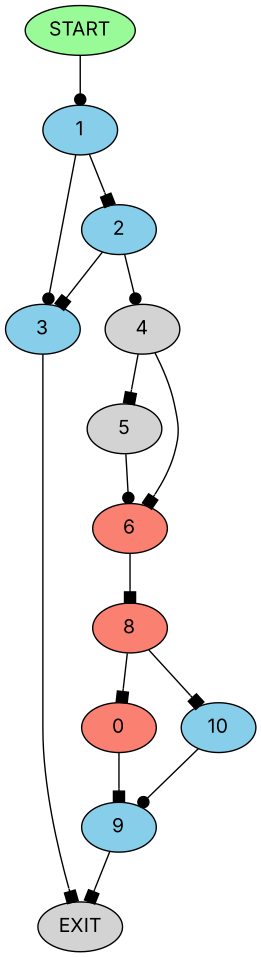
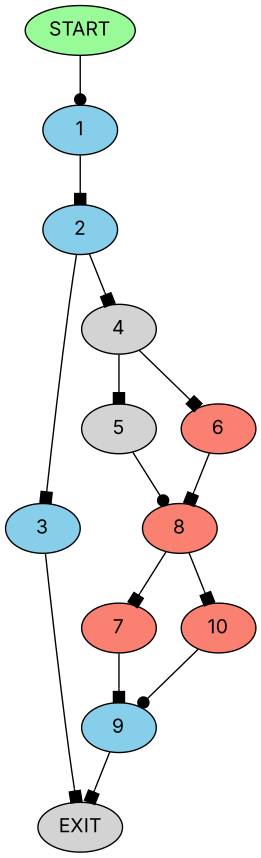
(63, 224) -> none
(129, 274) -> (97, 273)
(127, 473) -> (146, 474)
(119, 728) -> (119, 628)
(219, 728) -> (219, 628)
